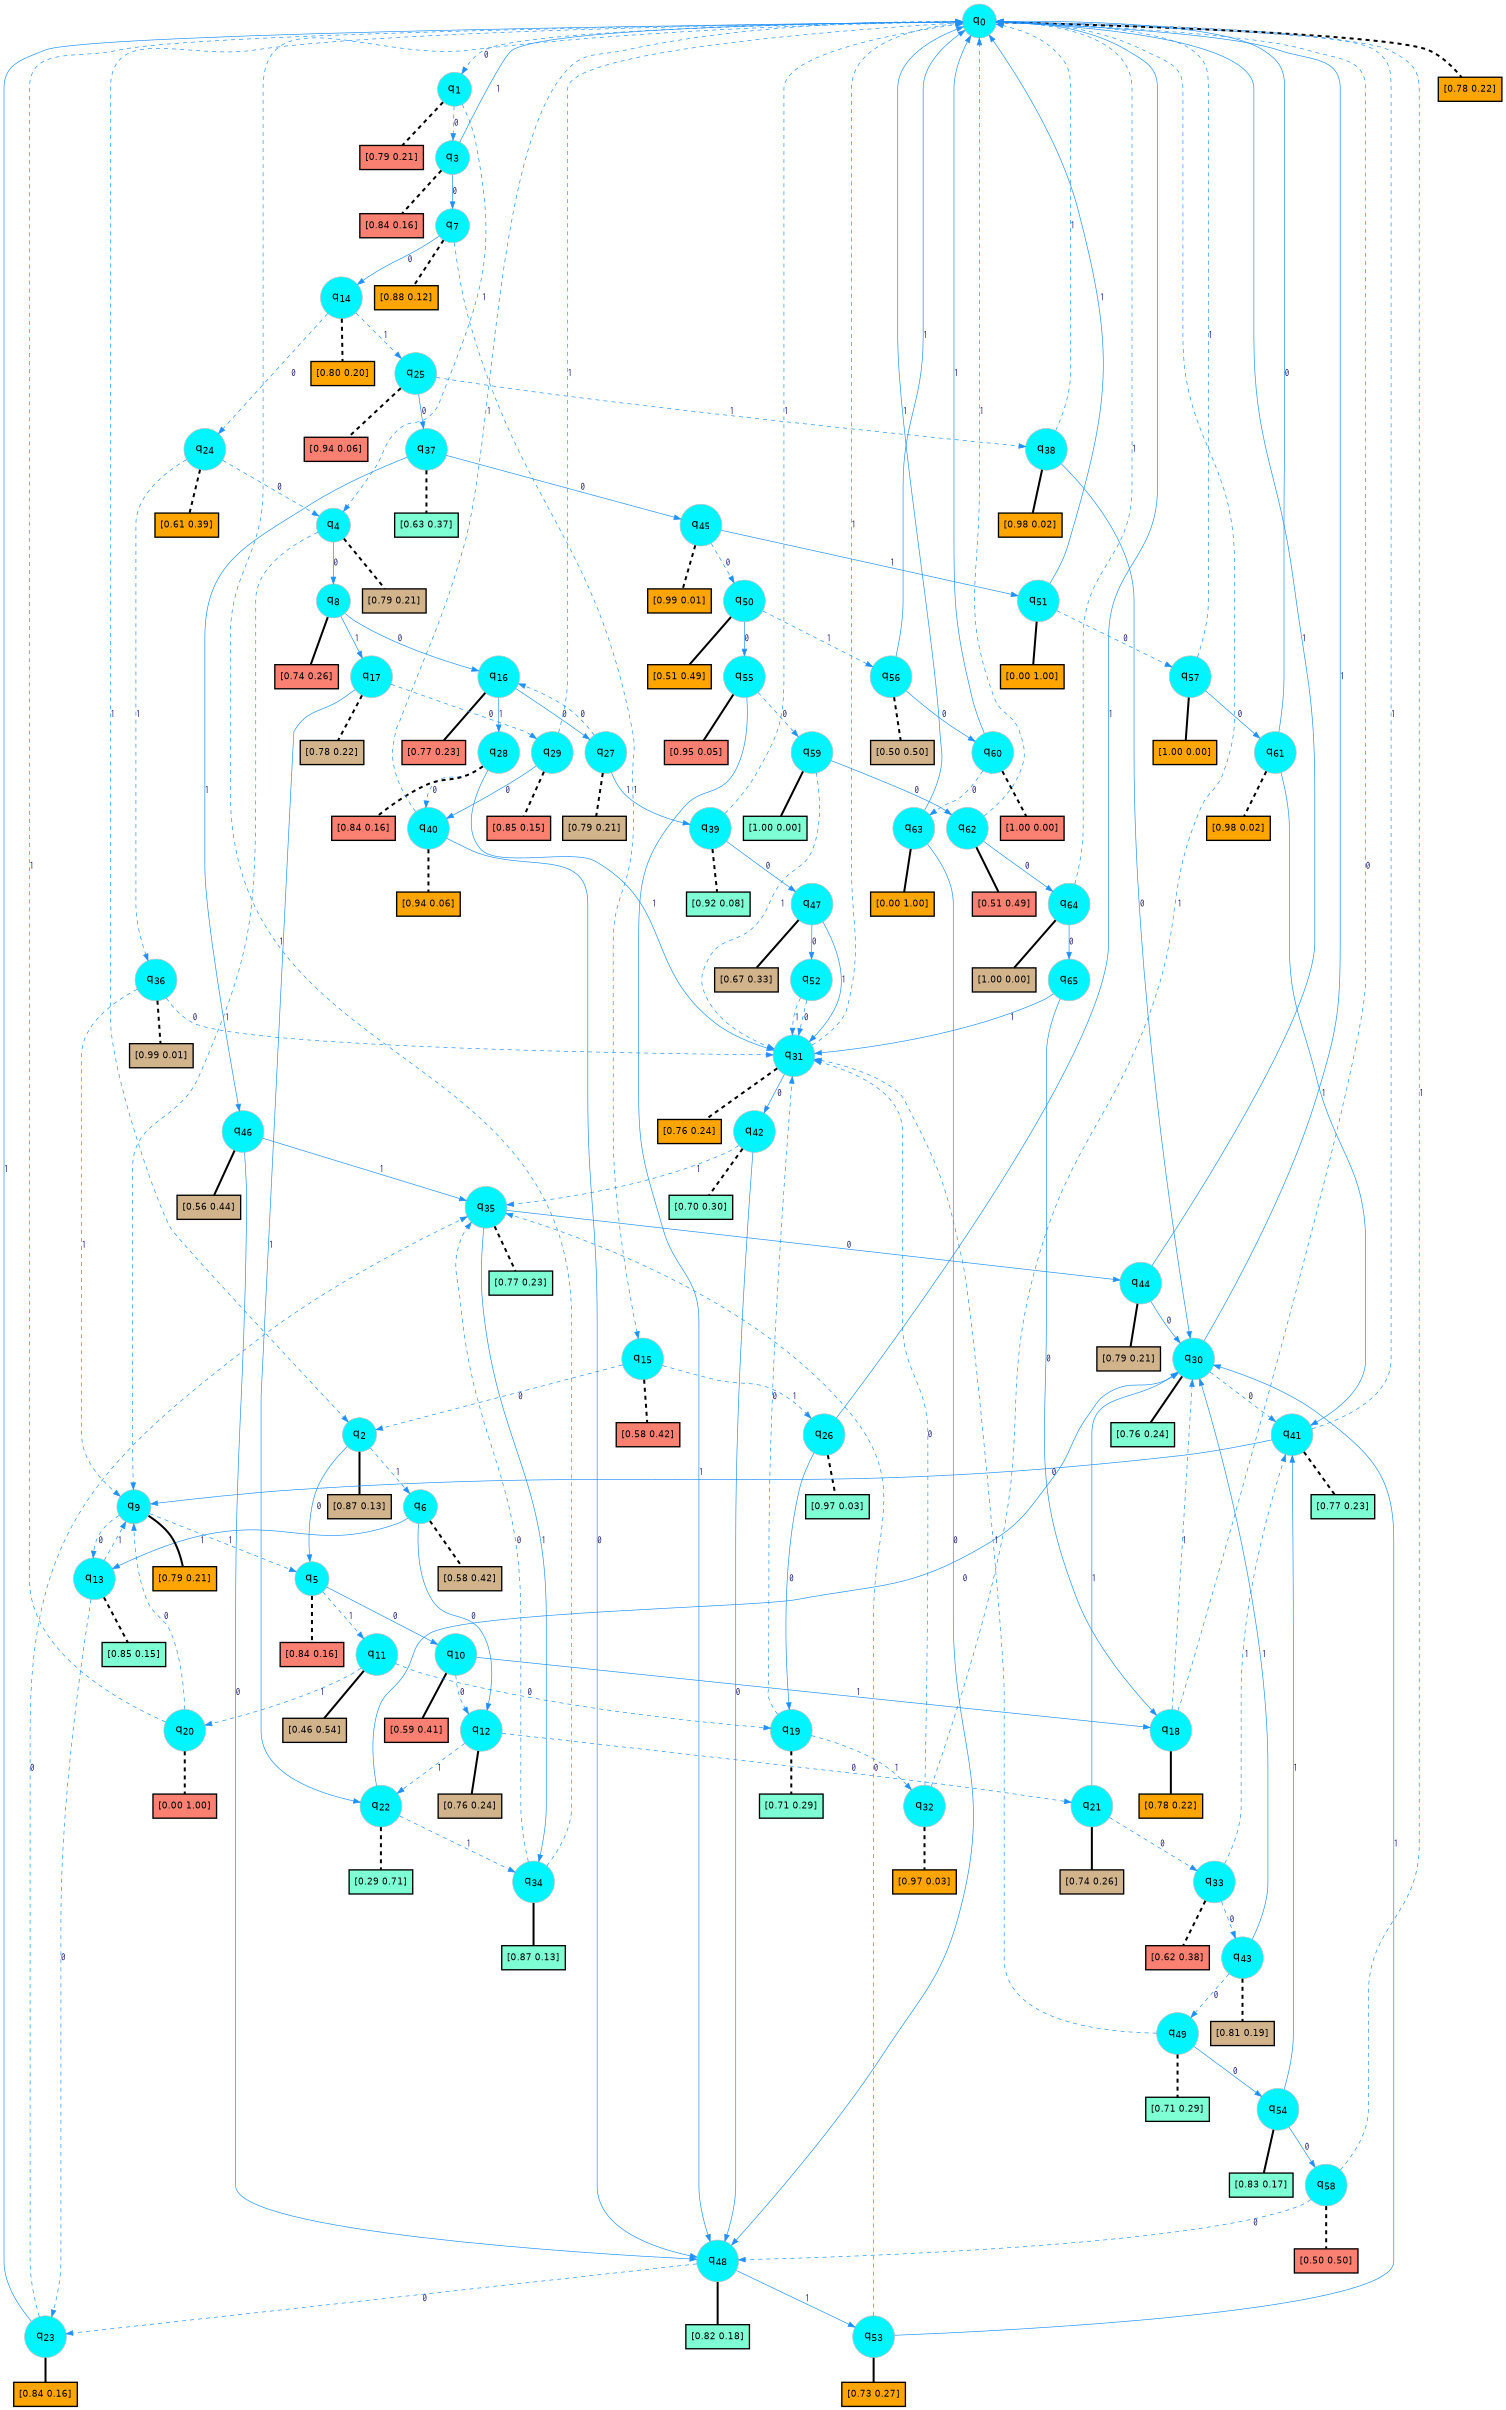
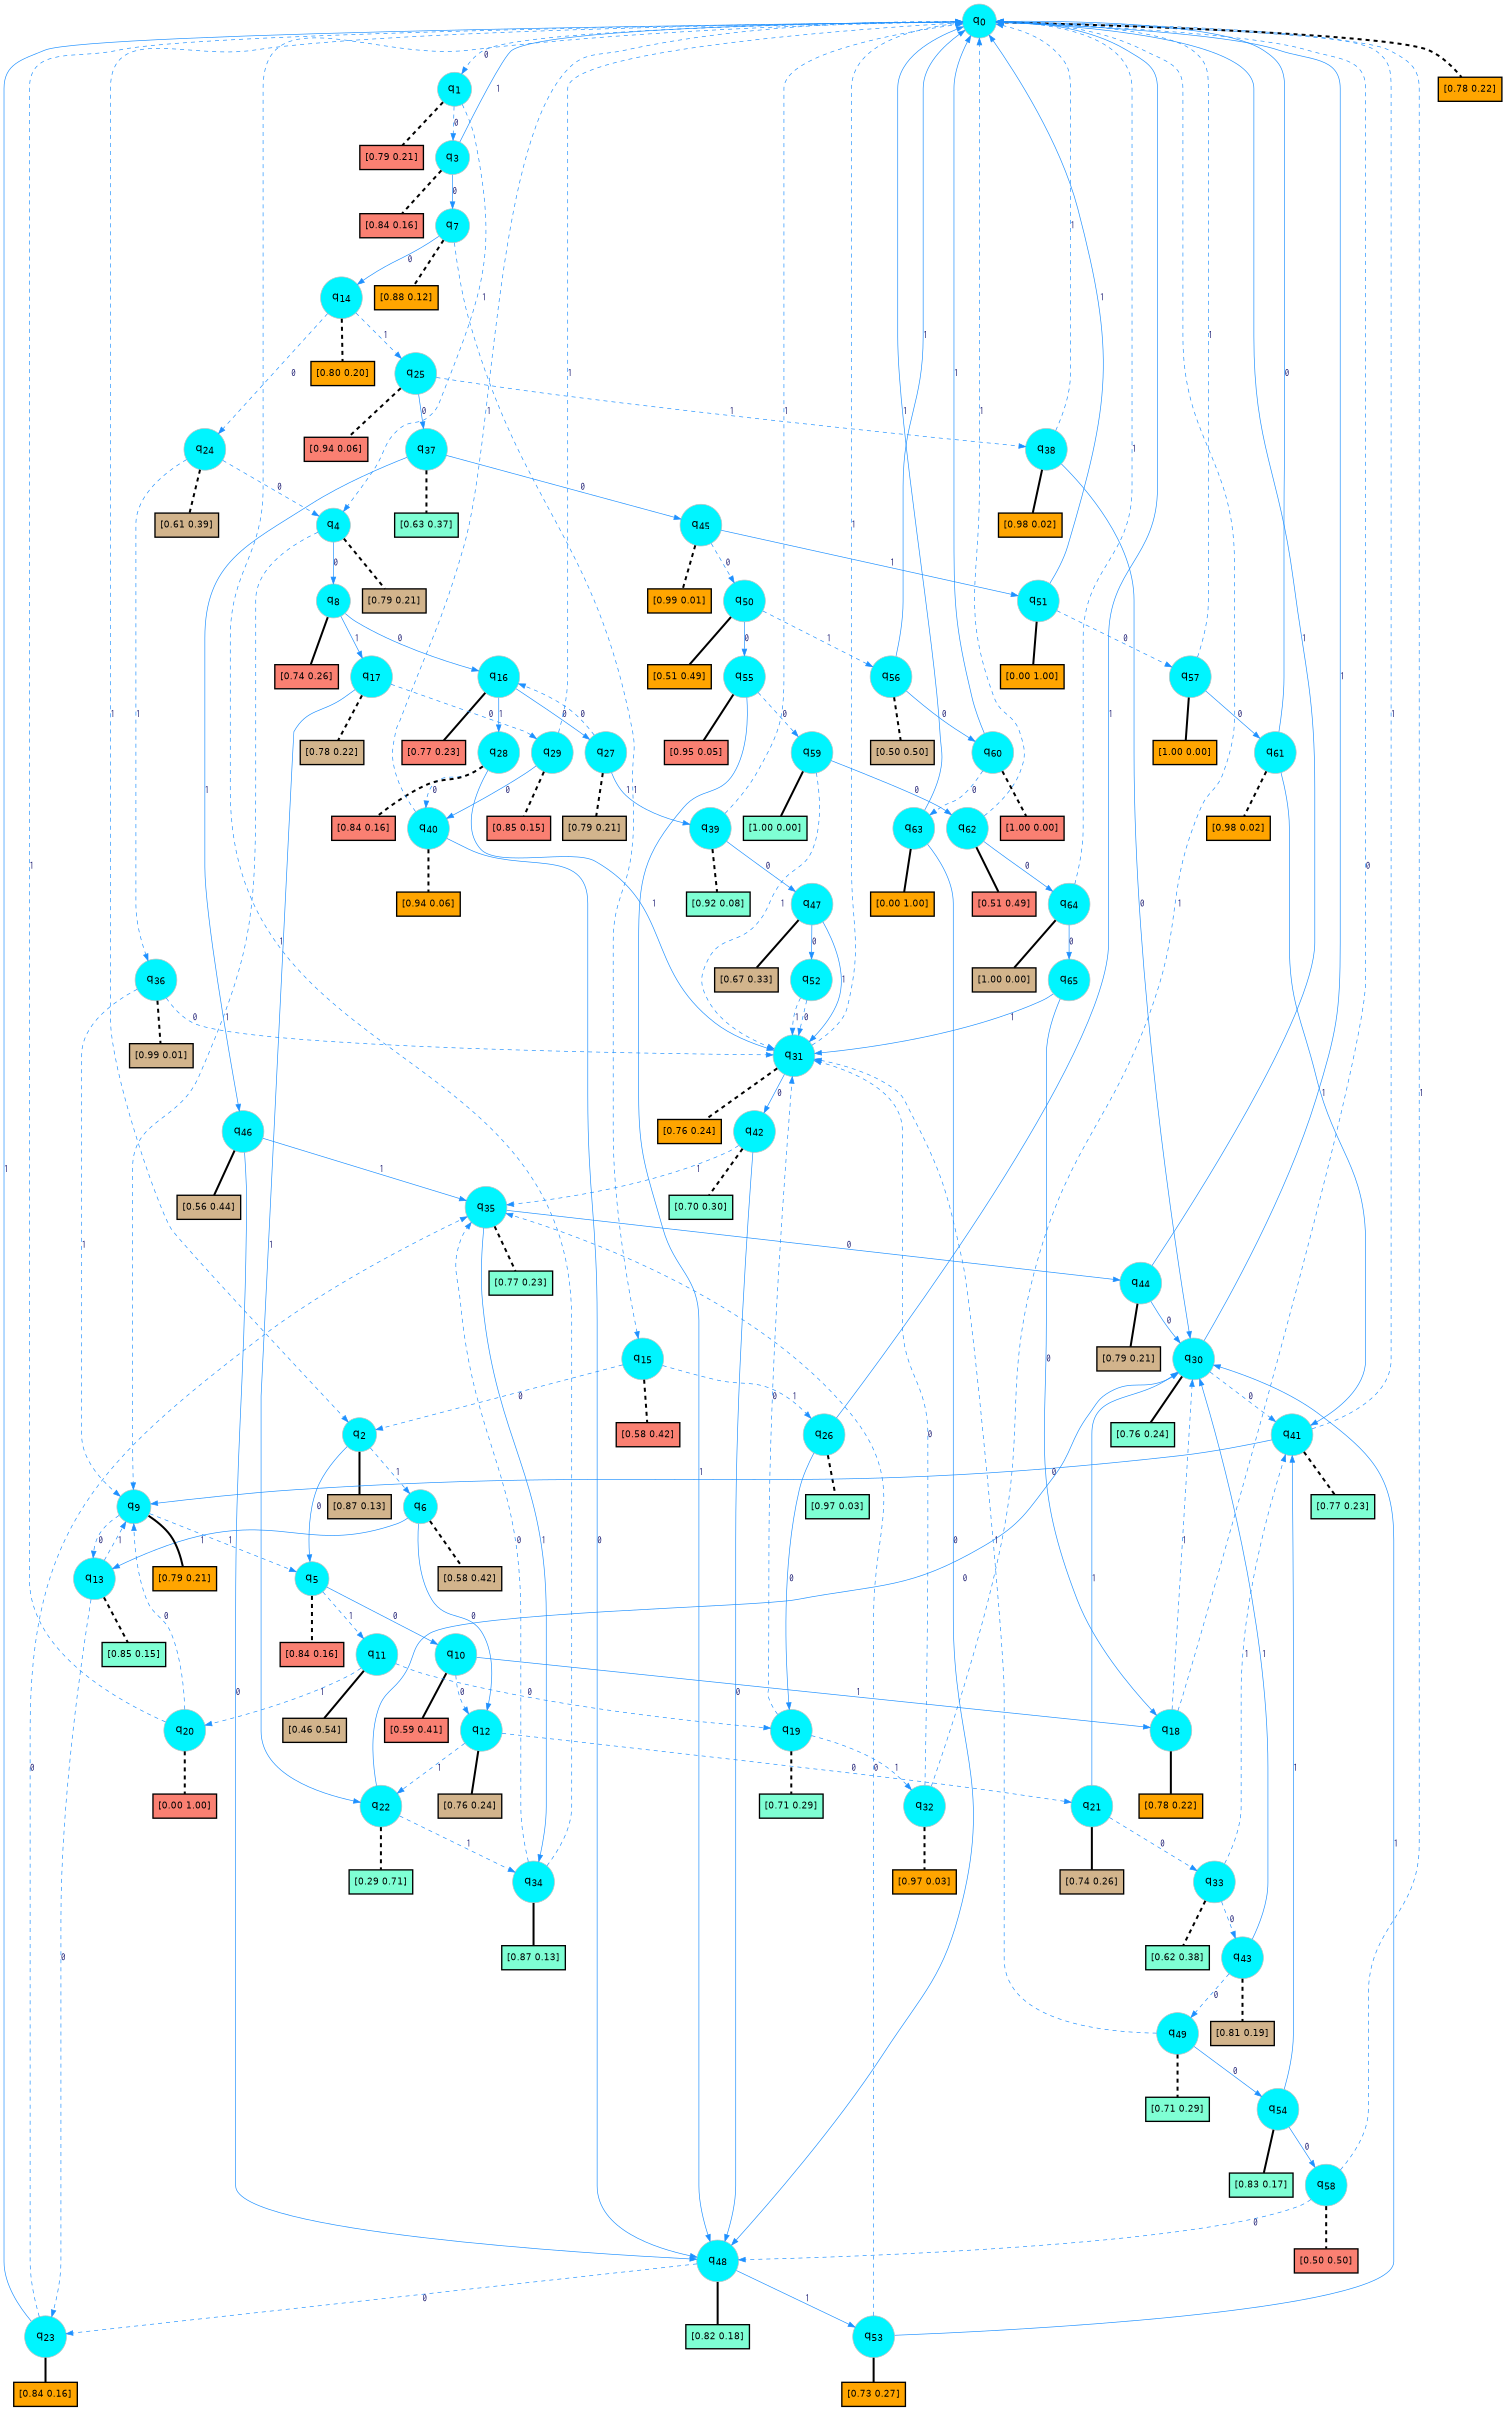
(187, 525) -> (187, 525)
(1178, 1958) -> (1178, 1958)
